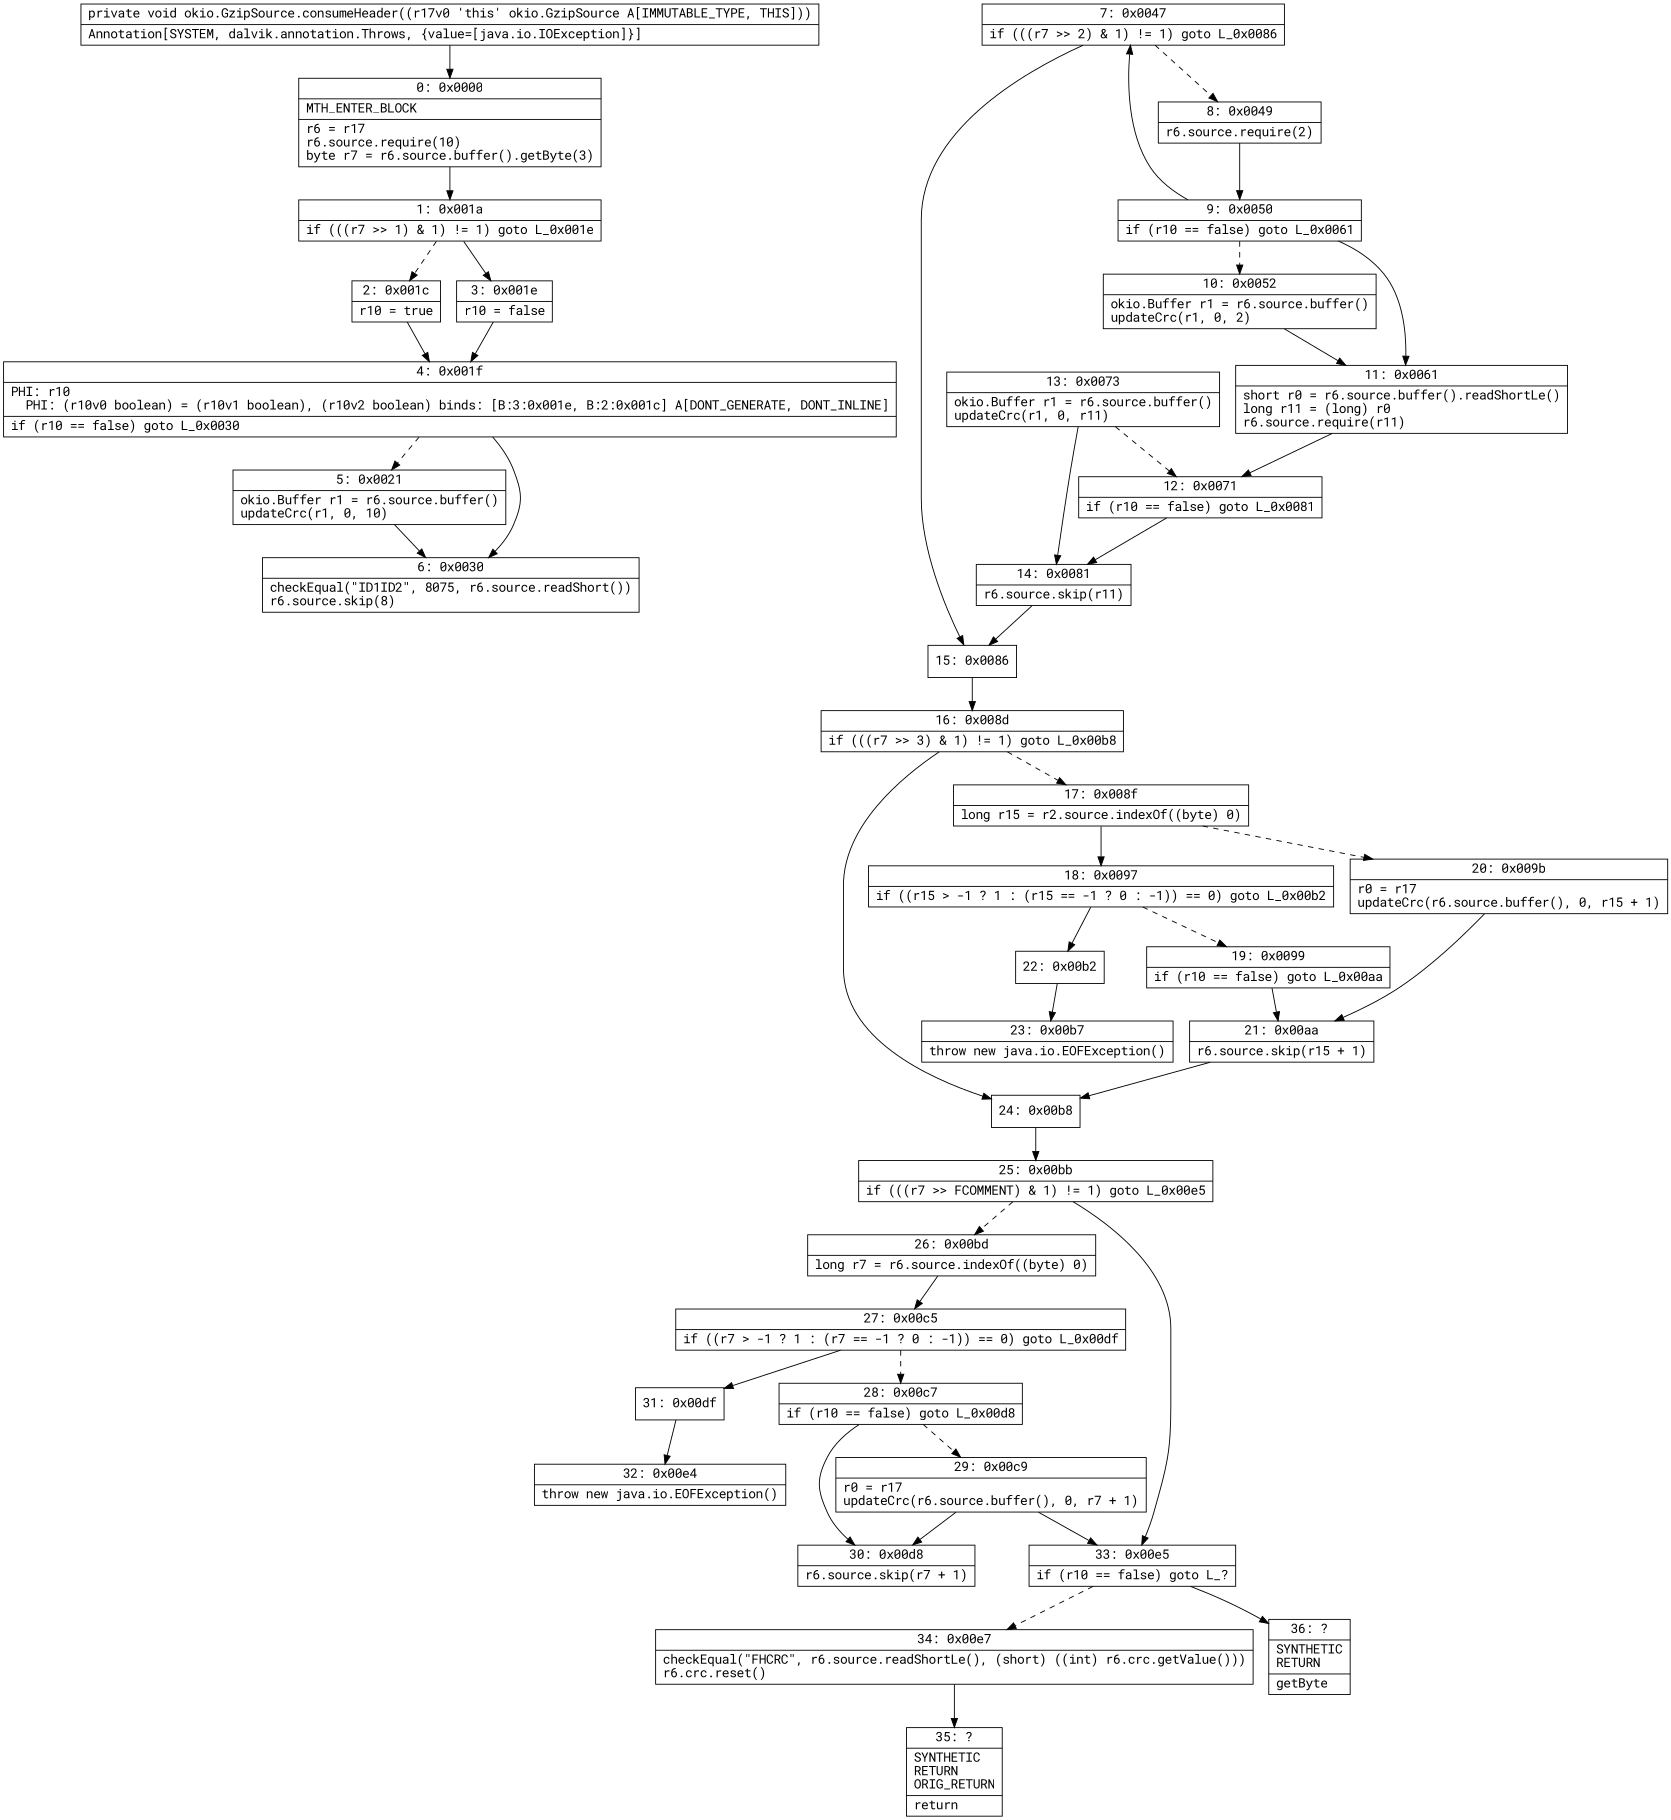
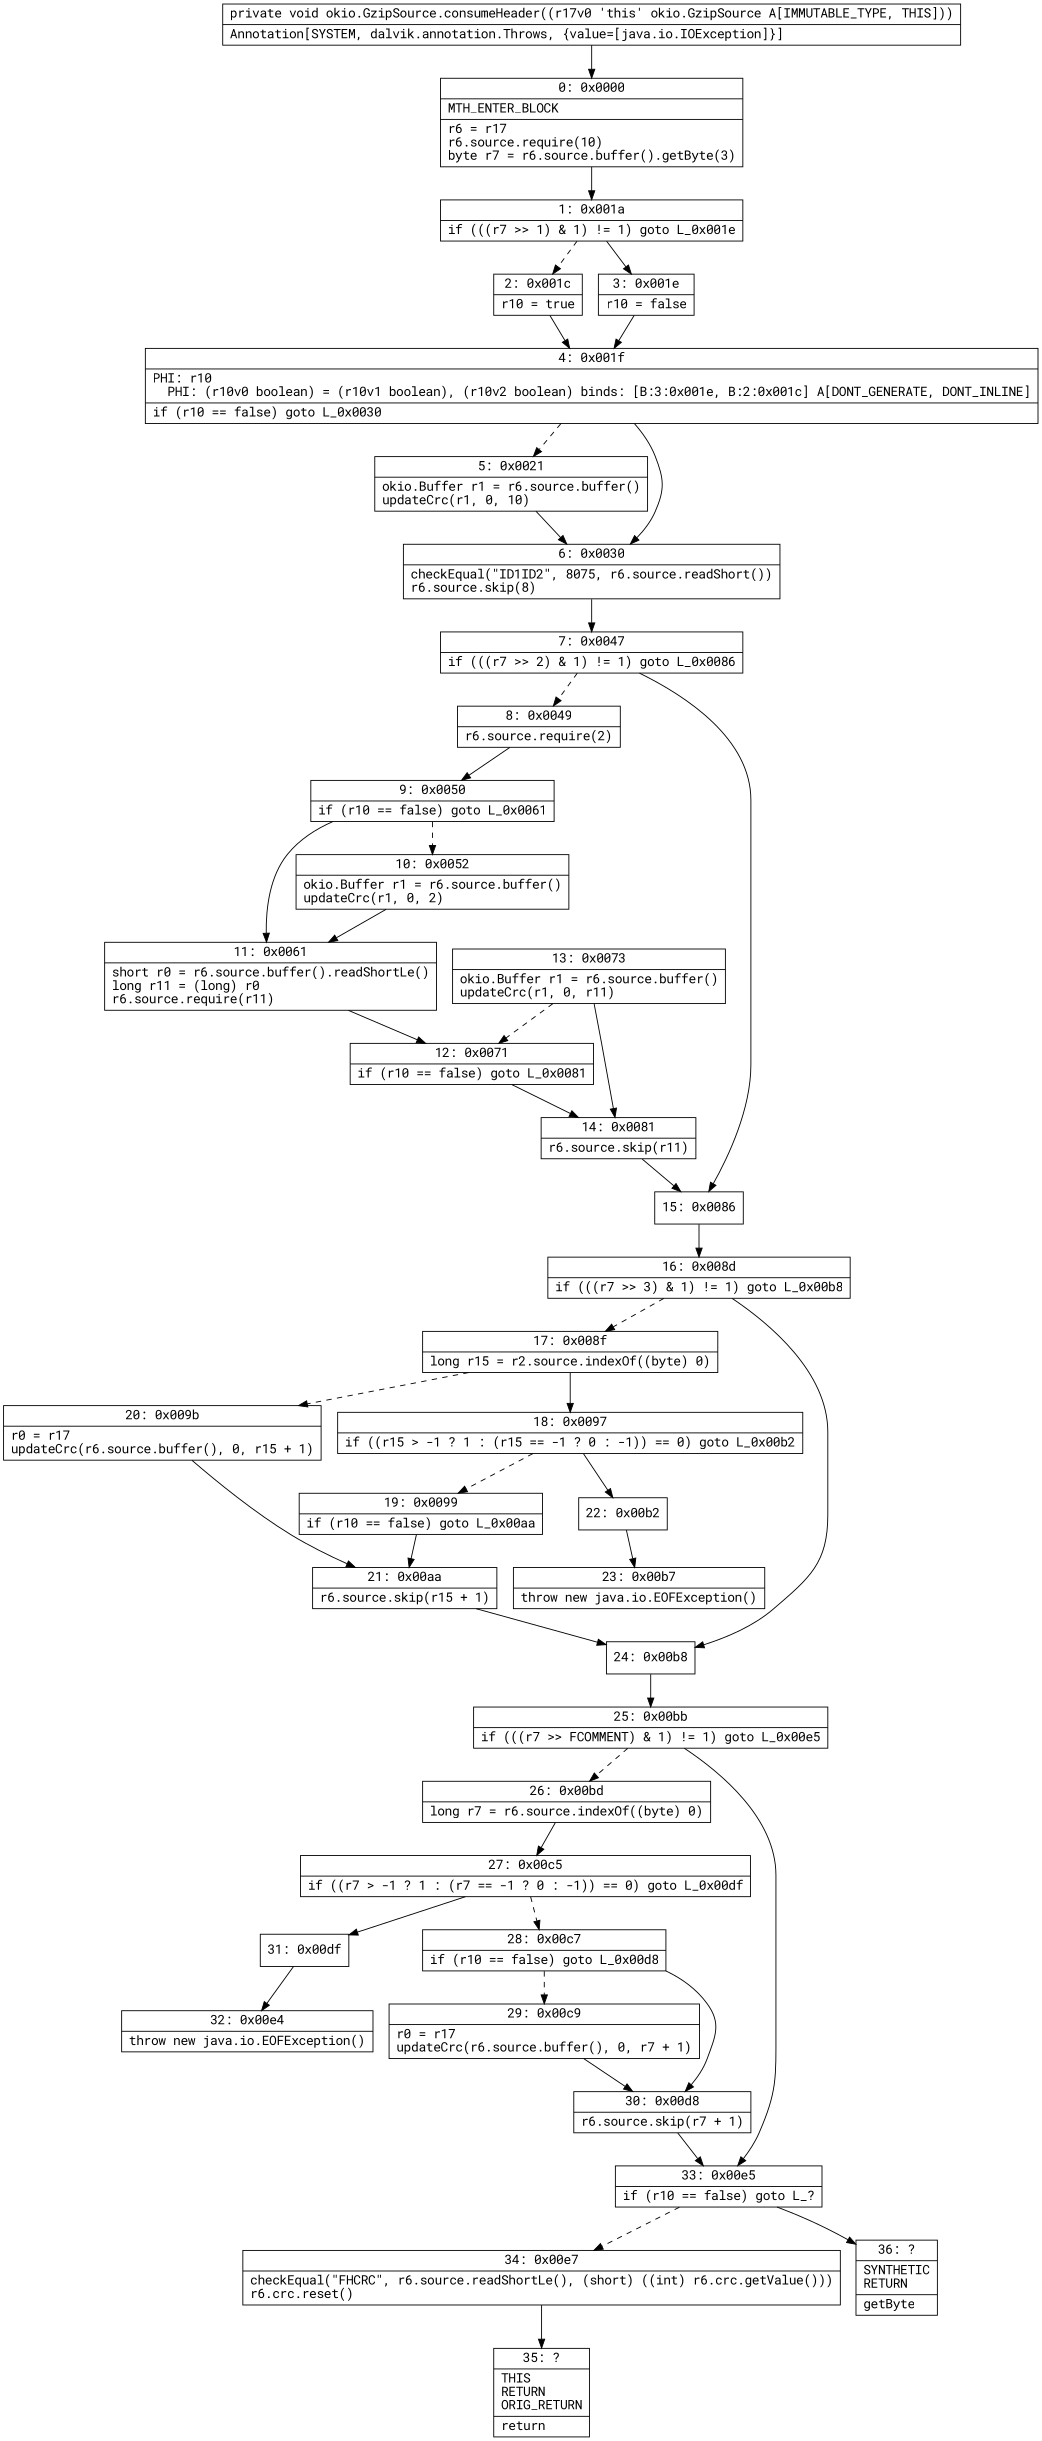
(1137, 137) -> (592, 611)
(1064, 1526) -> (688, 2146)
(947, 1758) -> (516, 2379)
